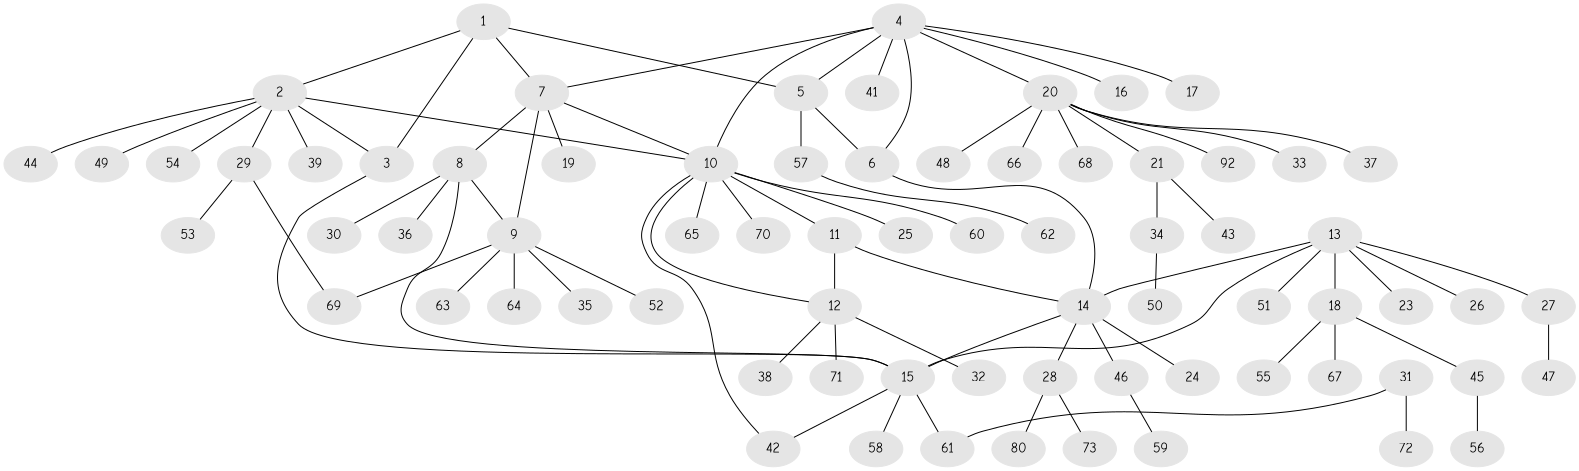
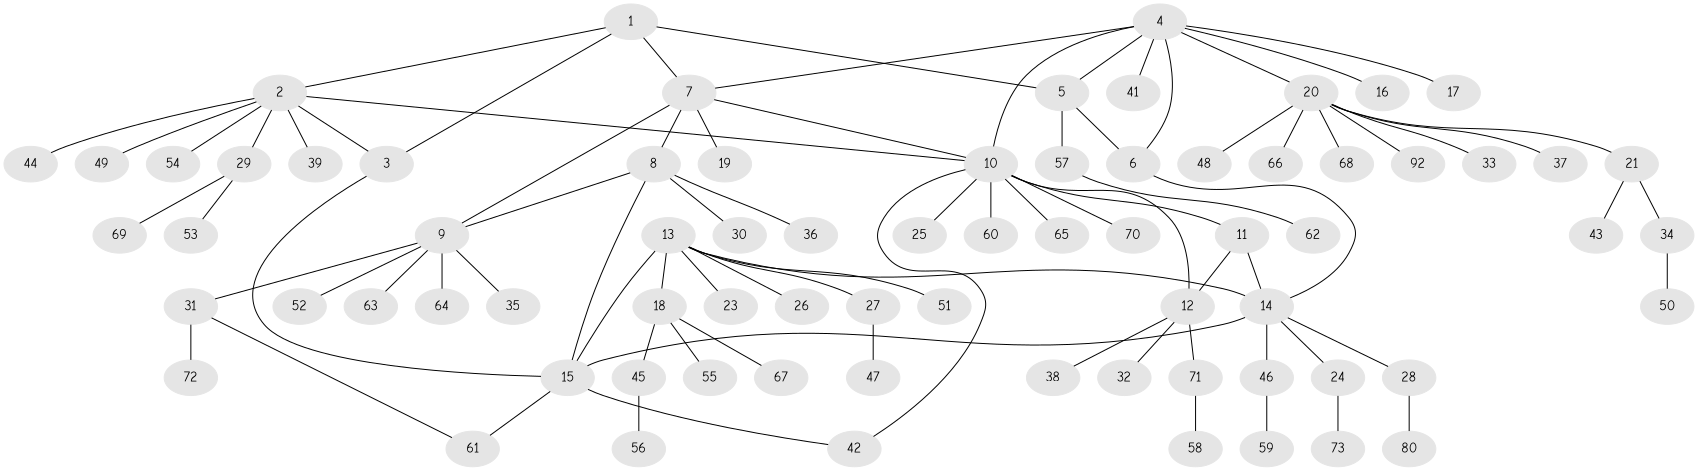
(441, 265) -> (316, 271)
(1067, 409) -> (1338, 413)
(892, 413) -> (1196, 413)
